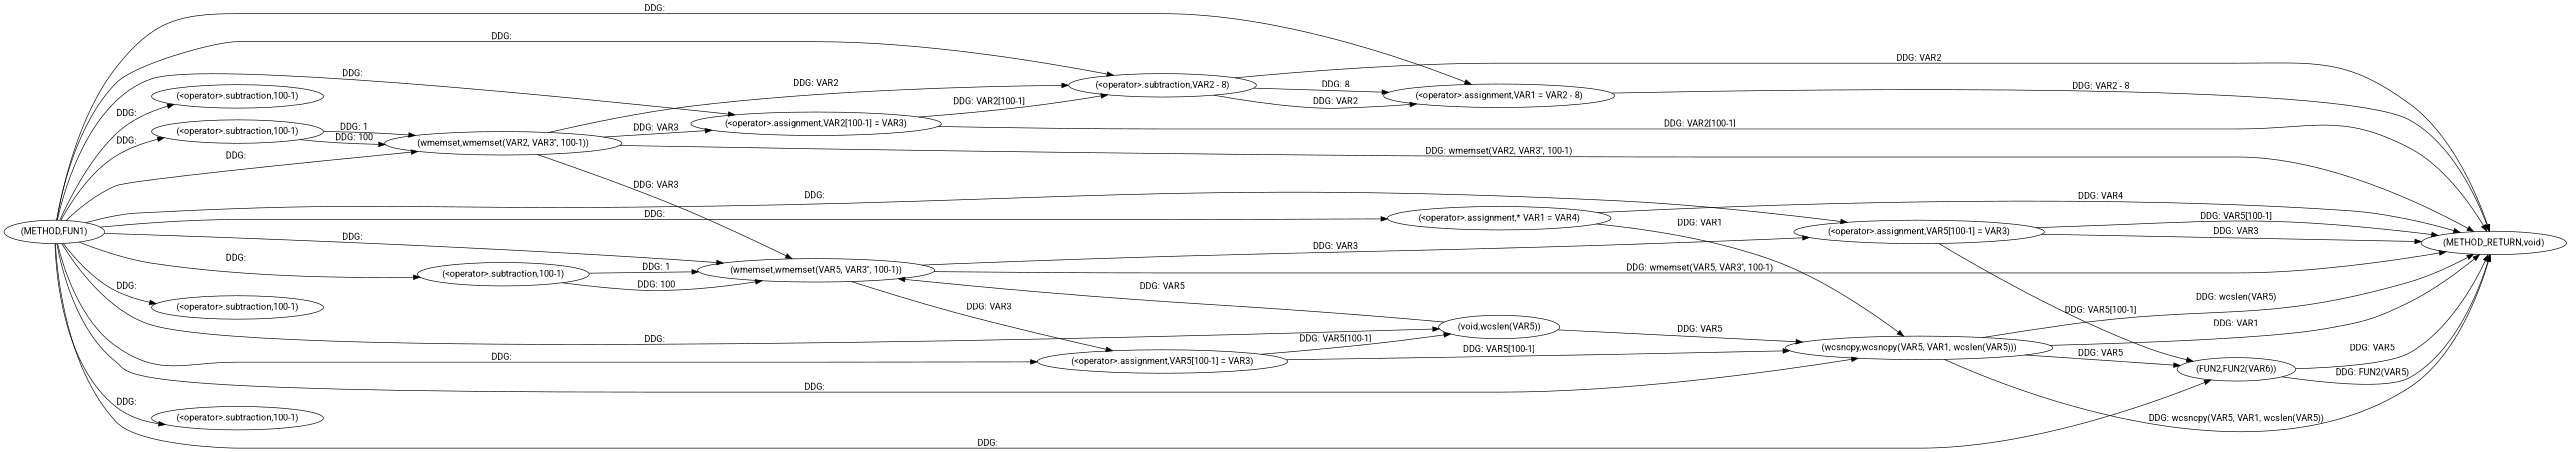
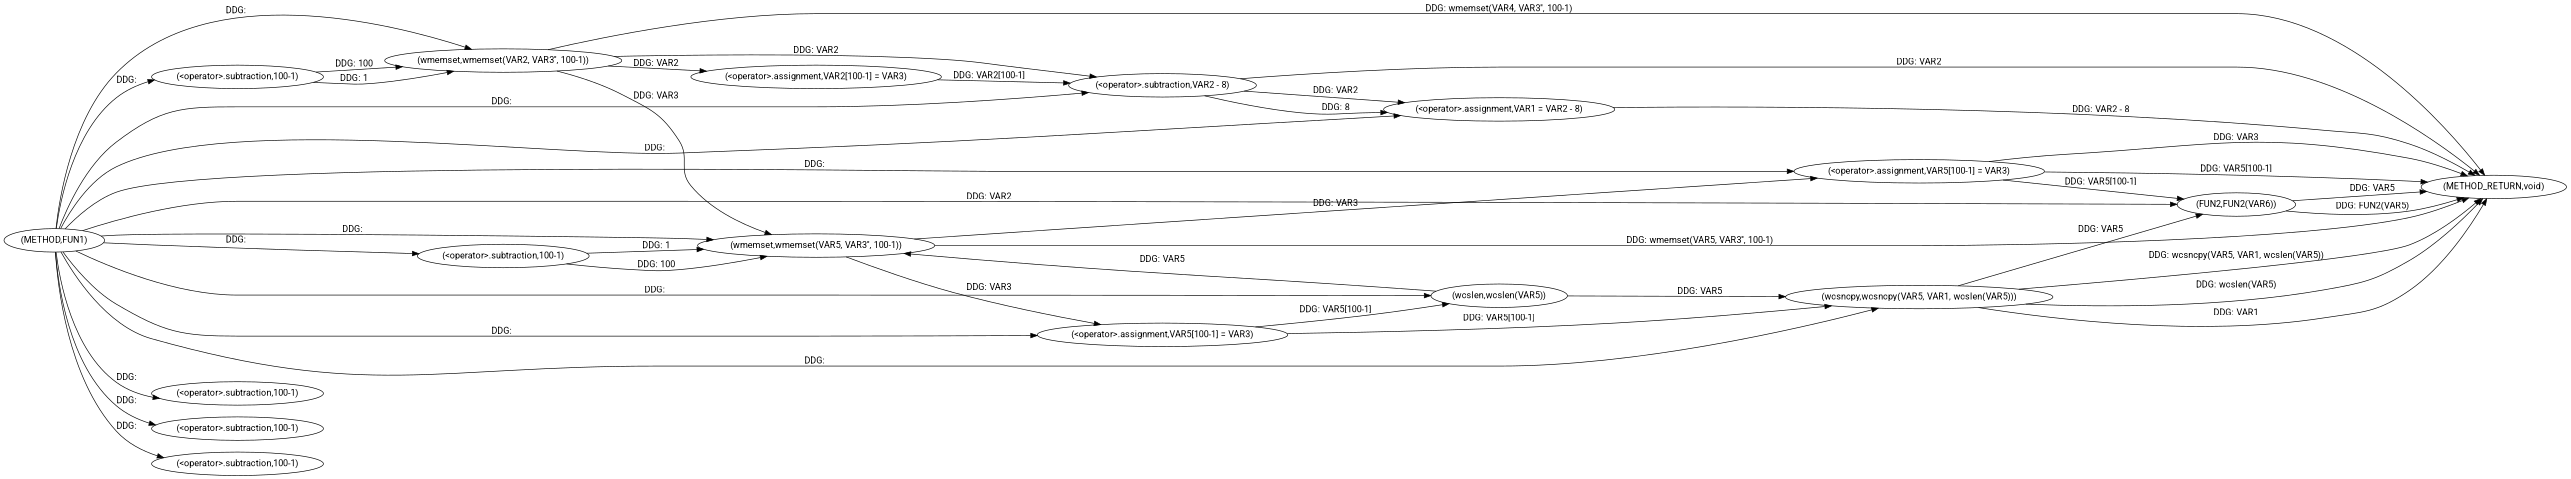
(352, 80) -> none
(656, 128) -> (656, 64)
(1730, 129) -> none
(1499, 151) -> (1499, 9)
(1499, 218) -> none
(1499, 327) -> (1499, 296)
(989, 443) -> (989, 197)
